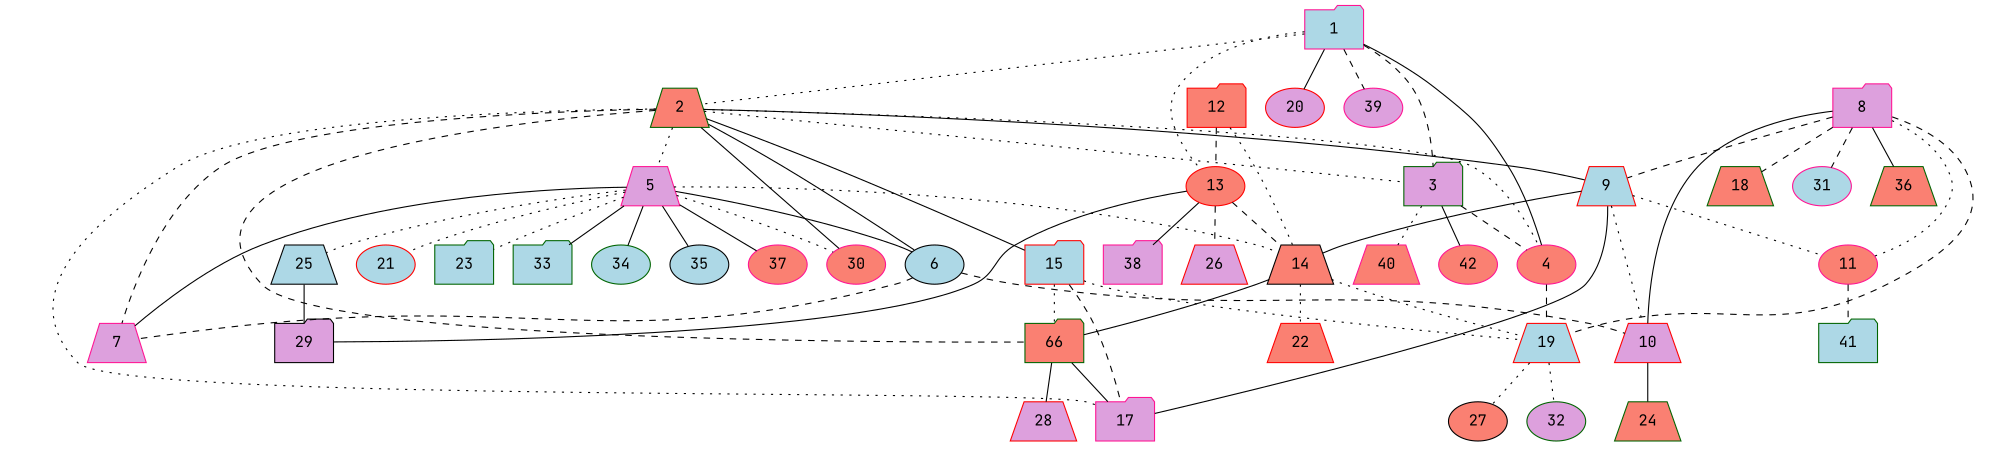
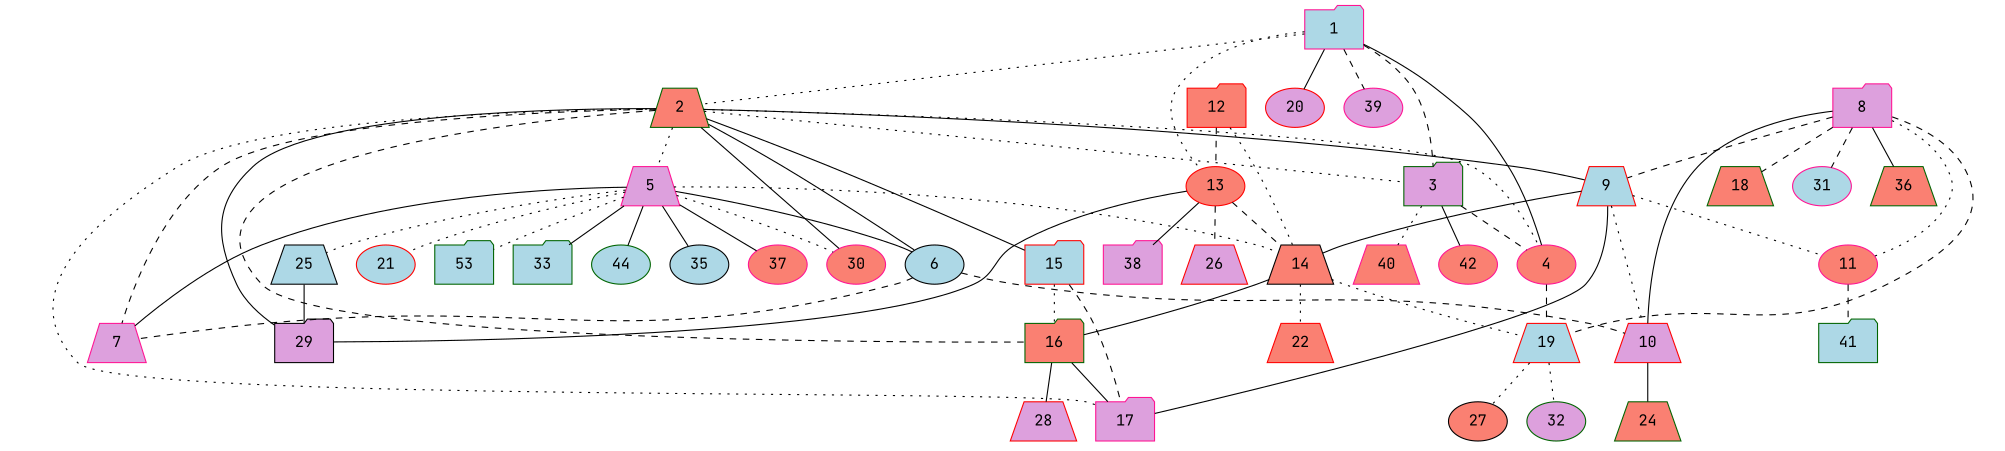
none -> (273, 155)
(464, 265) -> (464, 265)
(621, 265) -> (621, 265)
(1291, 316) -> none
(1054, 343) -> (1054, 343)
